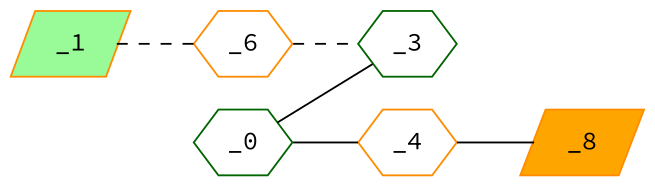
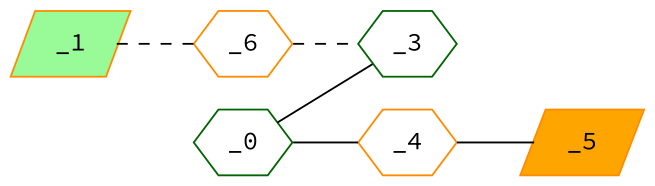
(582, 142) -> (582, 142)
